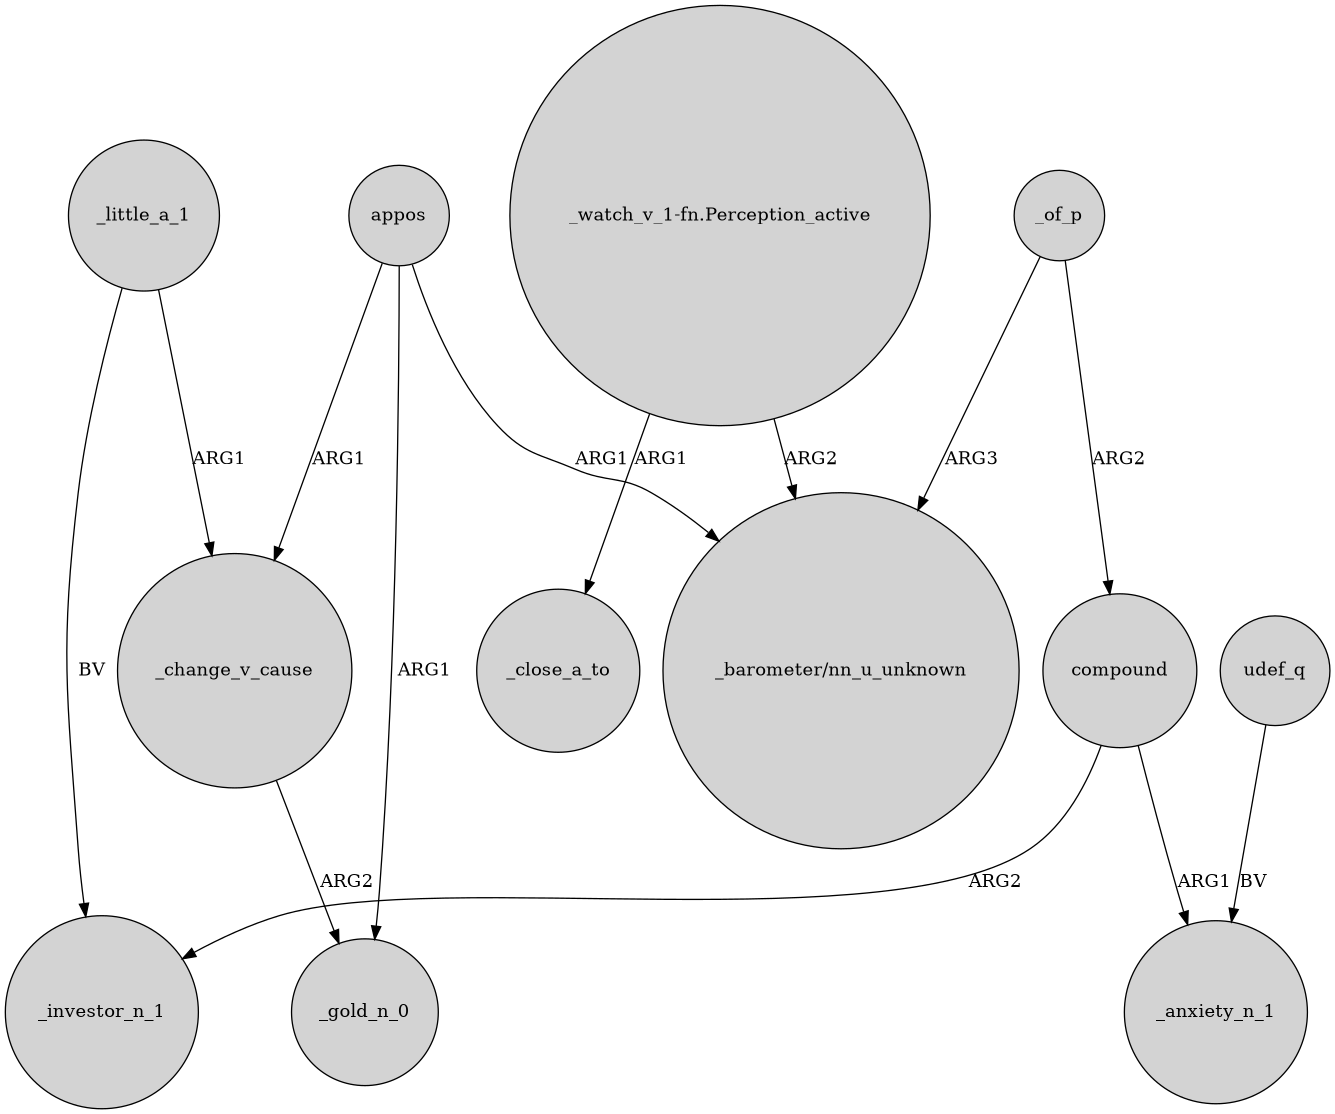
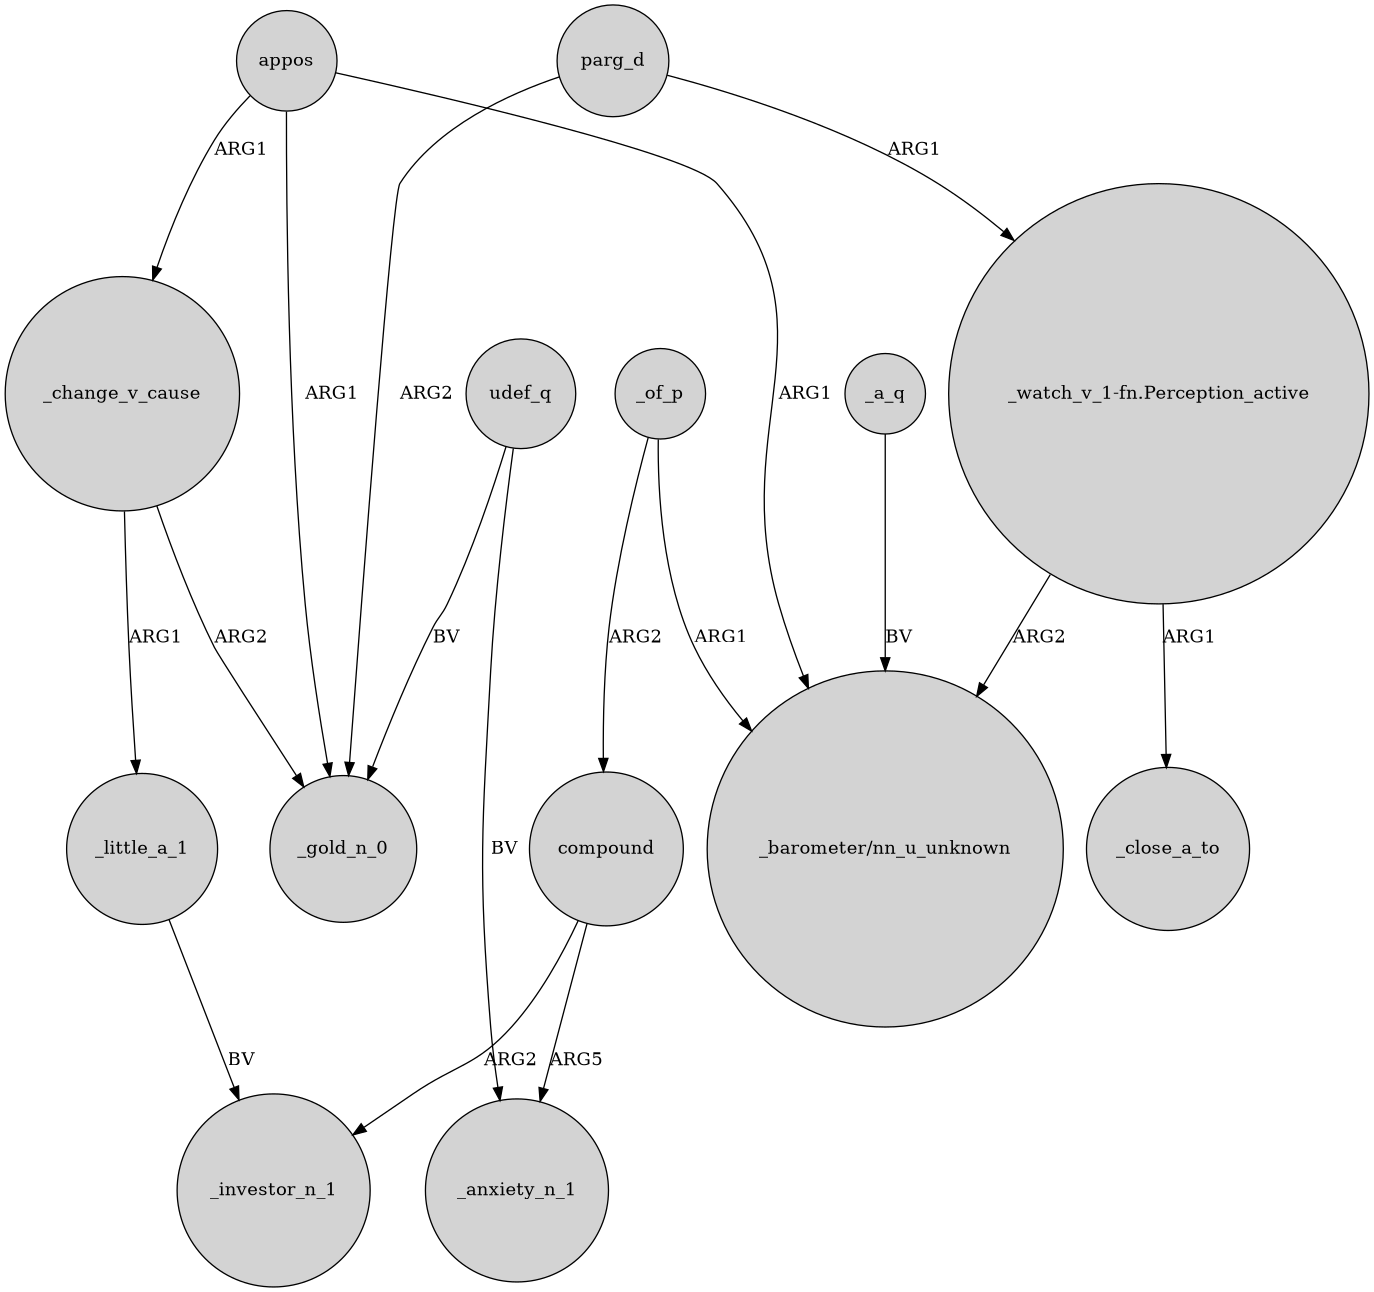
none -> (613, 61)
none -> (885, 394)
(184, 416) -> (128, 636)
(972, 459) -> (721, 638)
none -> (445, 609)
(1205, 882) -> (577, 1060)
